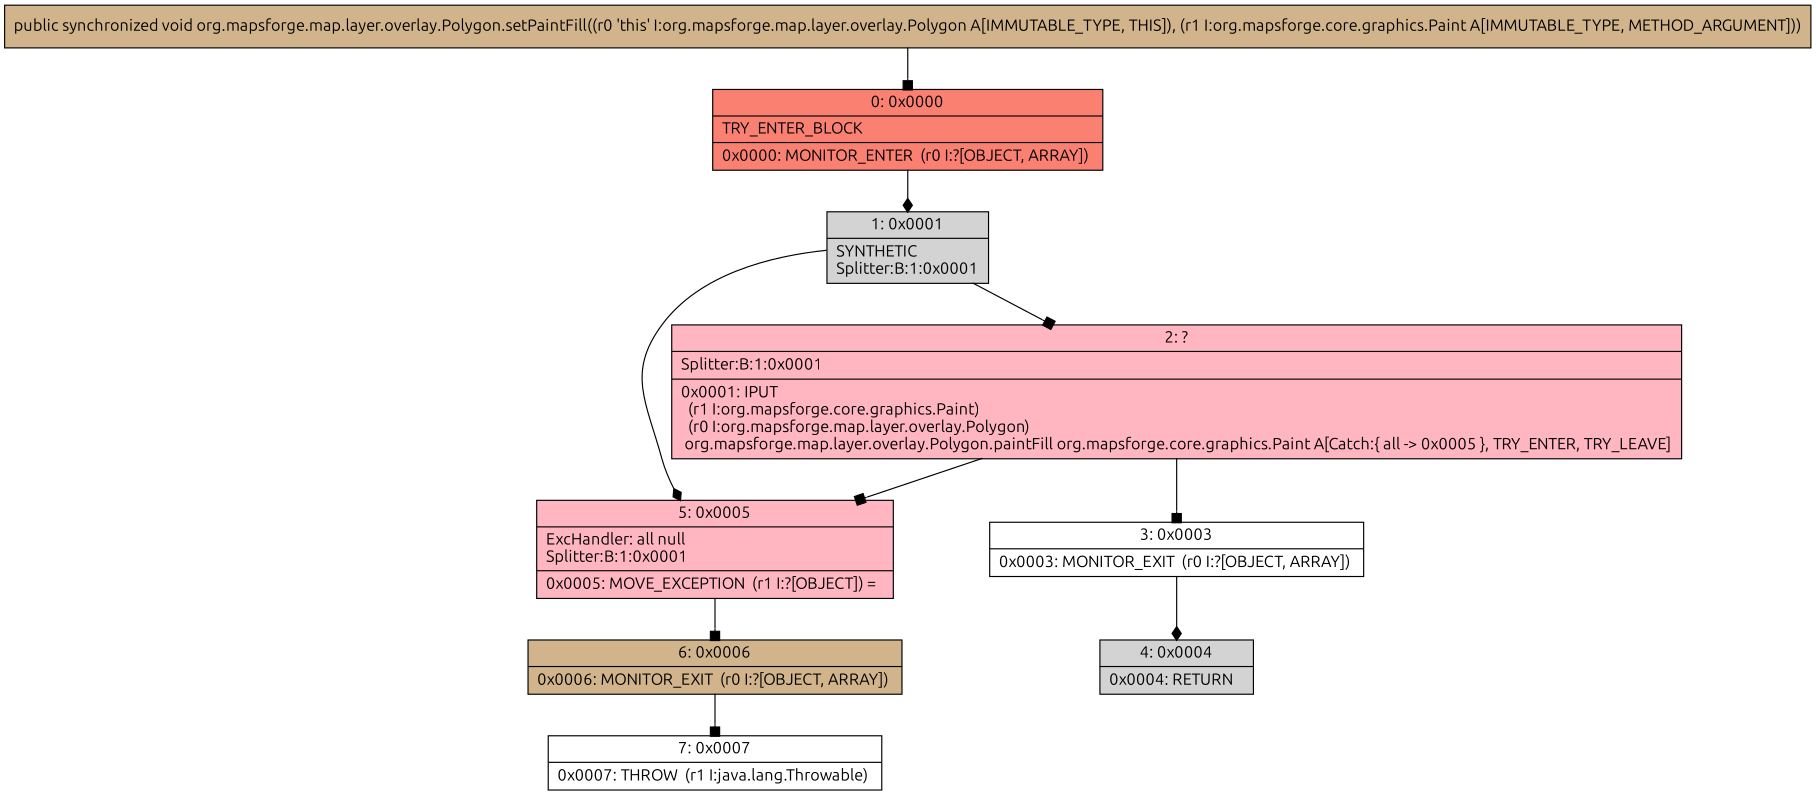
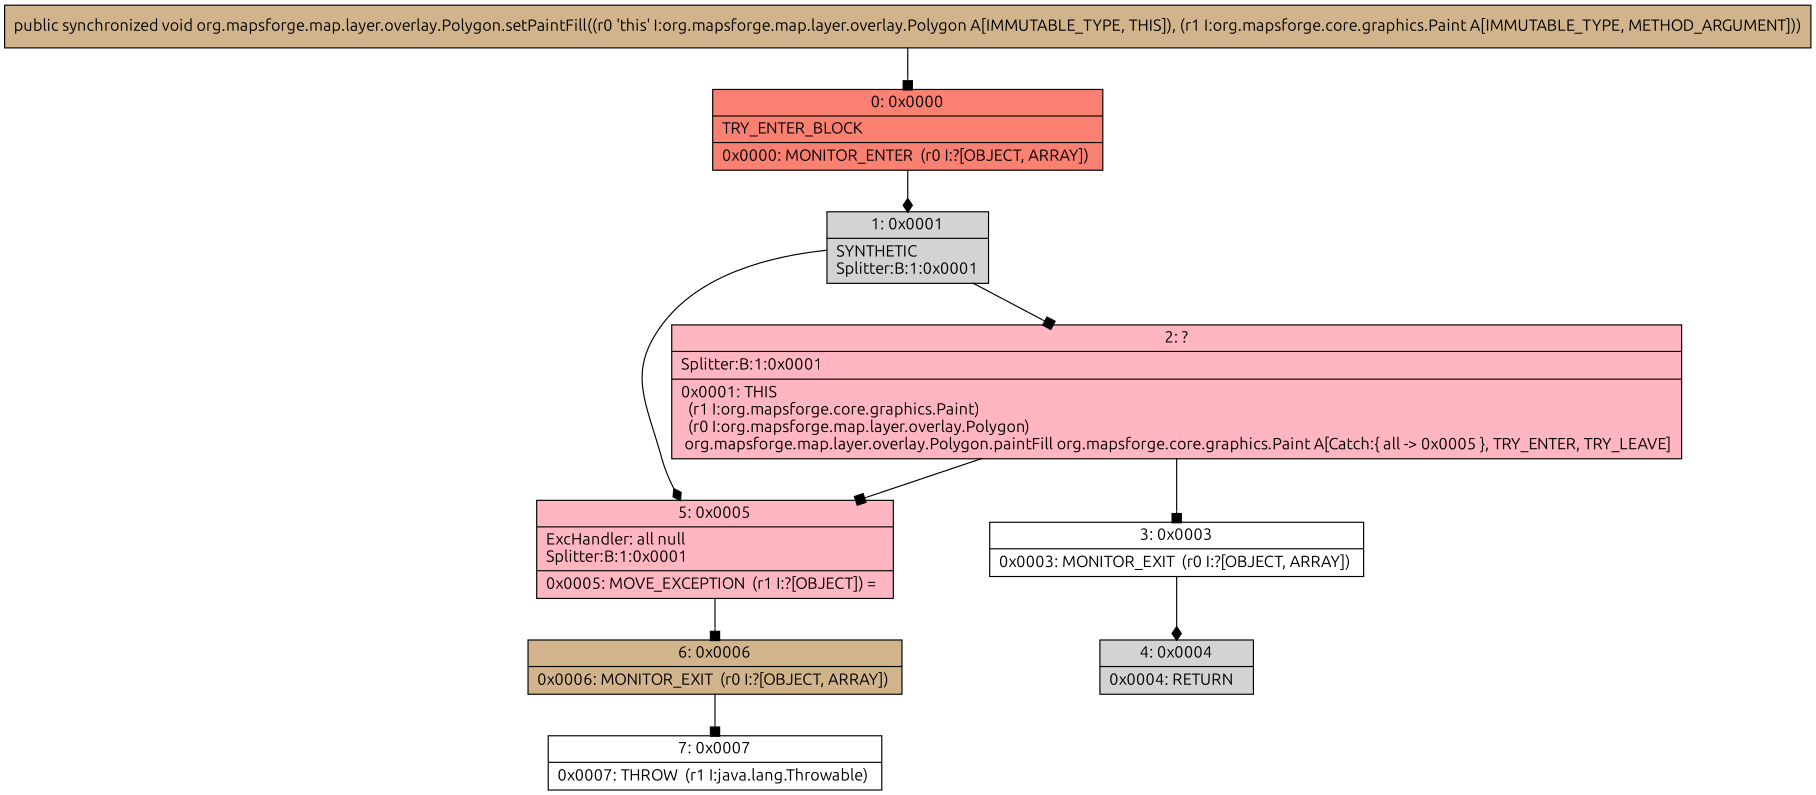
(733, 392) -> (733, 392)
